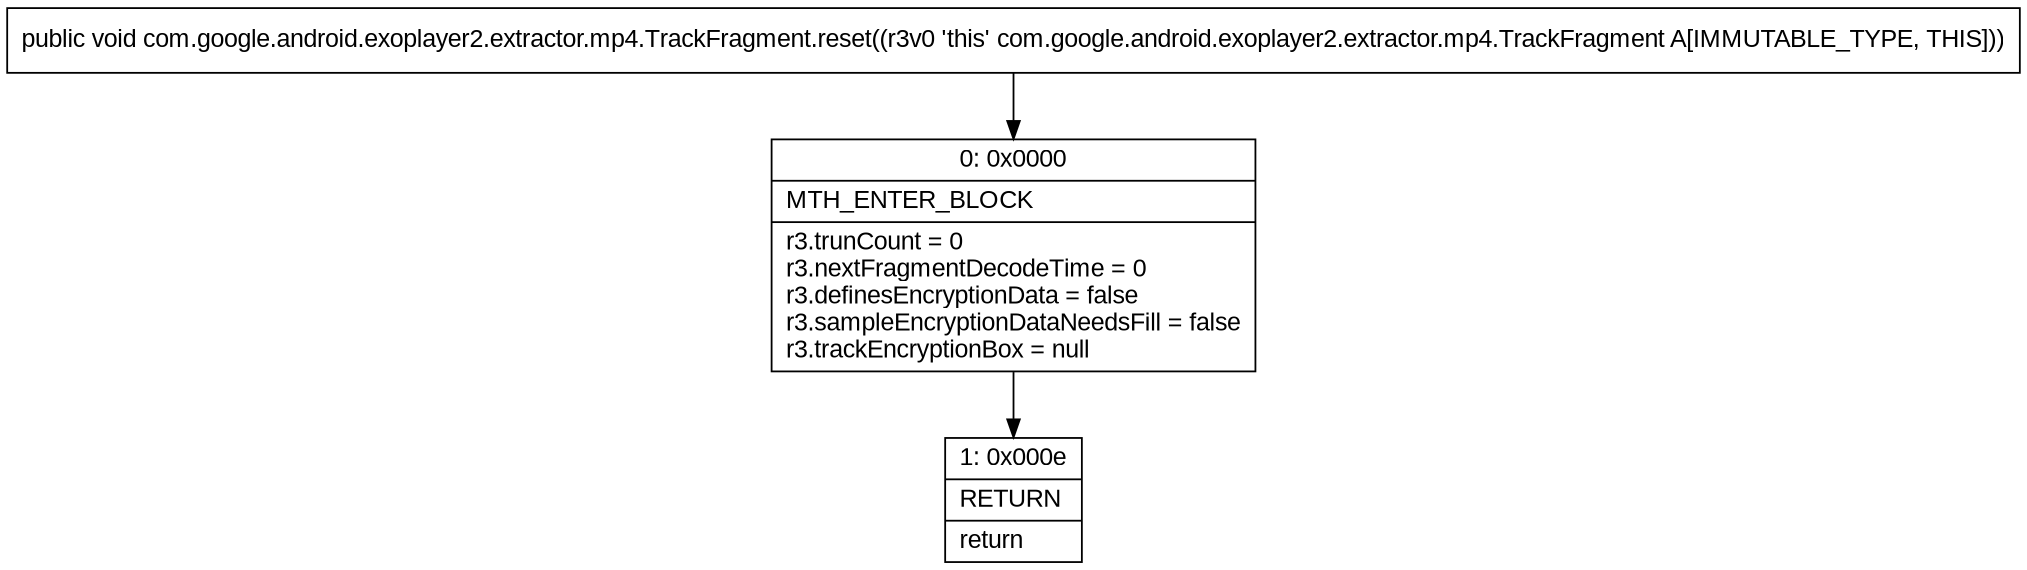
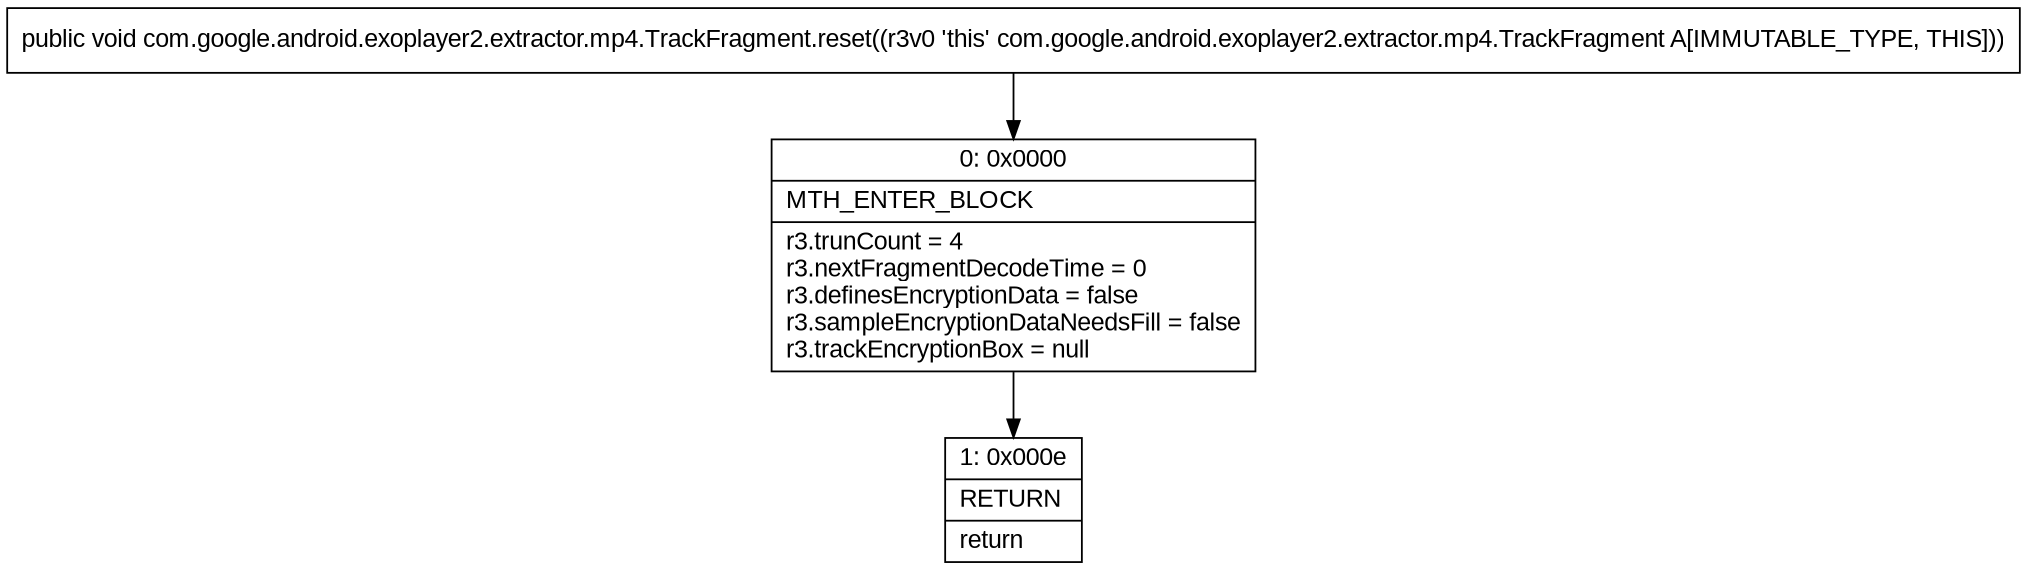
(875, 242) -> (875, 242)
